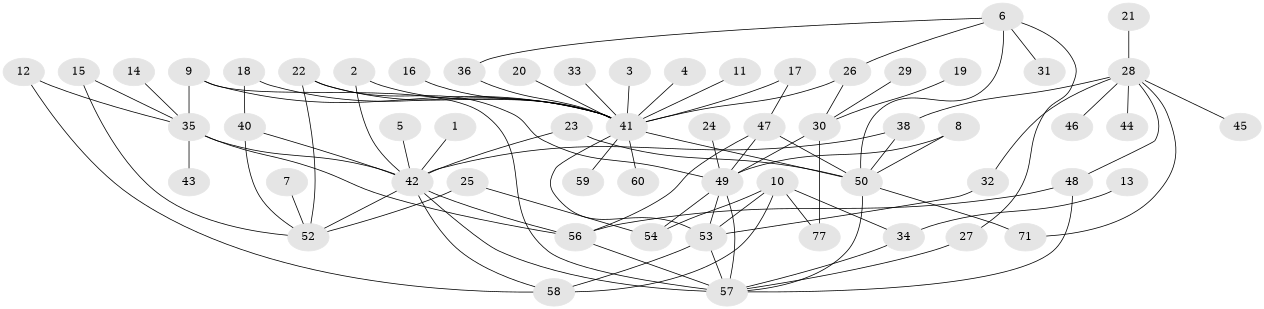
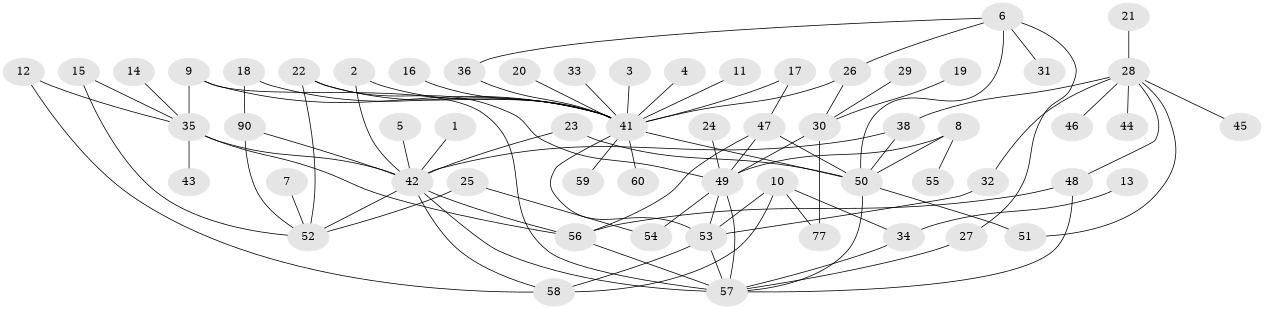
(245, 127) -> (245, 127)
none -> (933, 182)
(724, 206) -> none
(1025, 237) -> (1025, 237)
